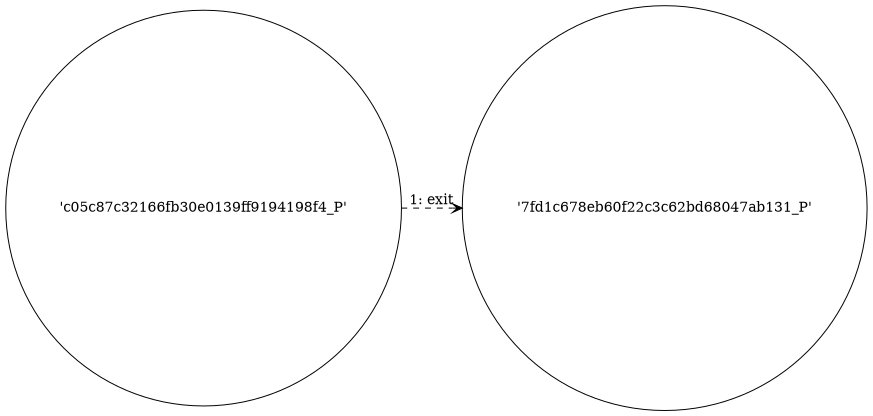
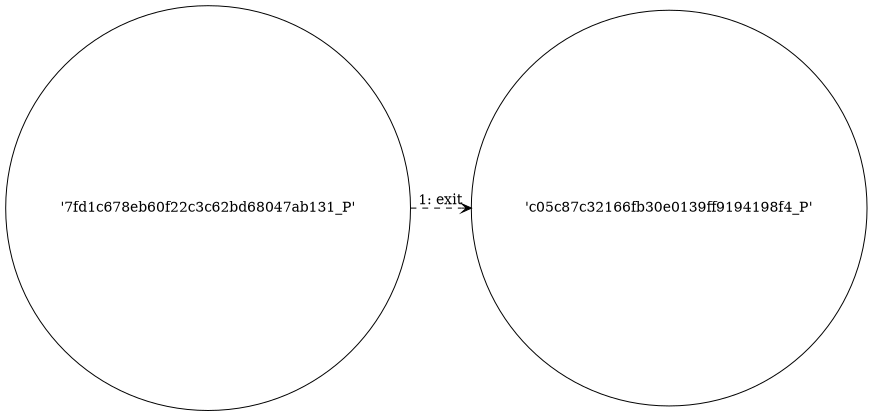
(427, 208) -> (436, 208)
